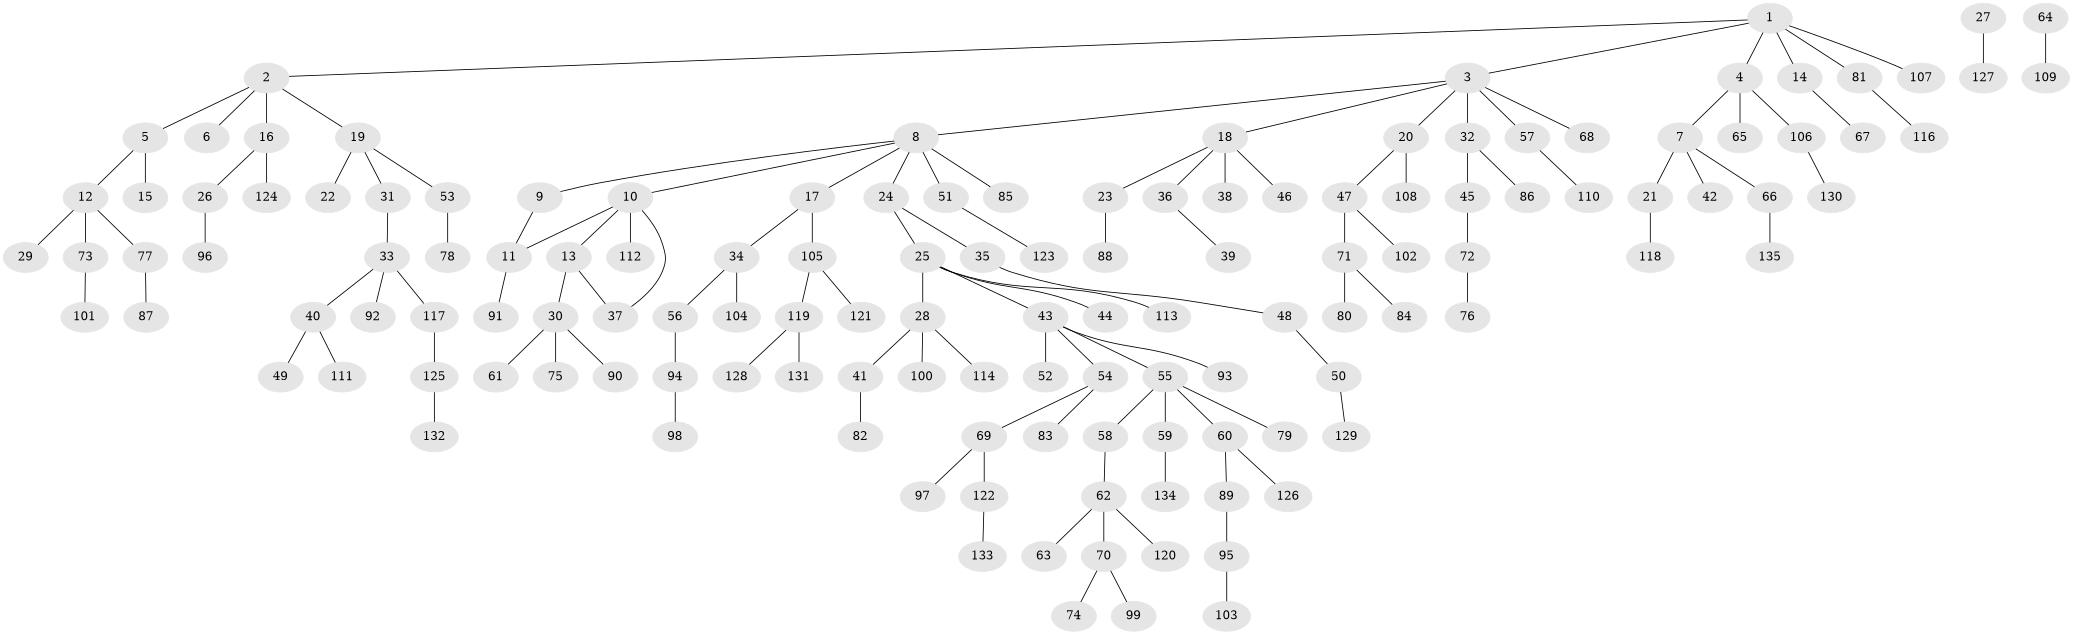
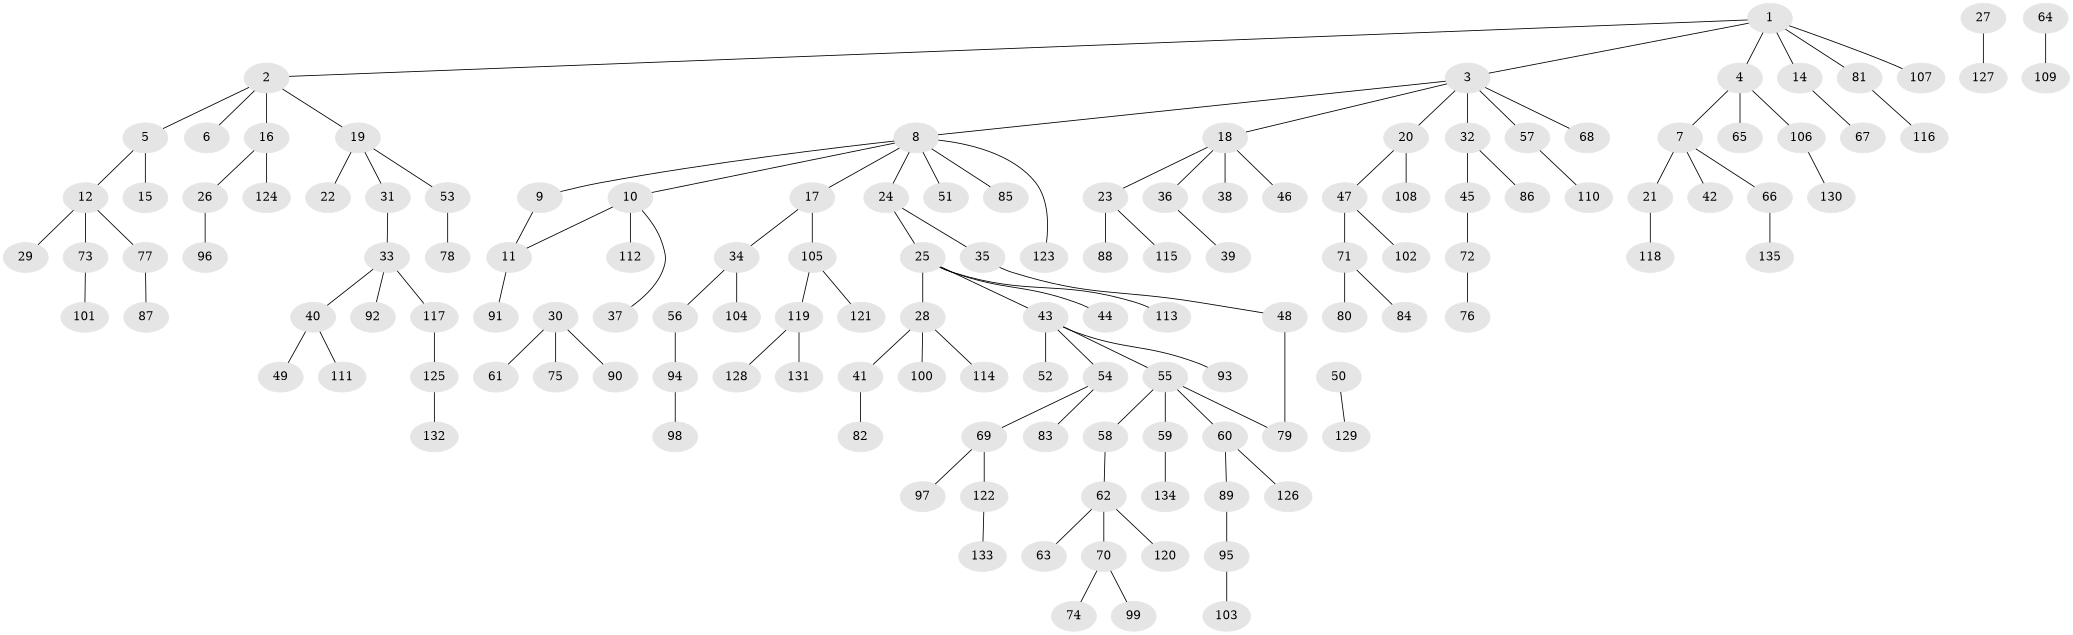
(995, 227) -> (1019, 167)
(569, 257) -> none
none -> (1167, 257)
(1312, 347) -> (1285, 377)
